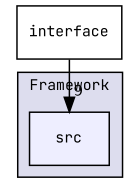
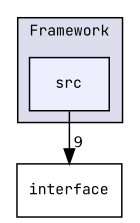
(69, 81) -> (69, 132)
